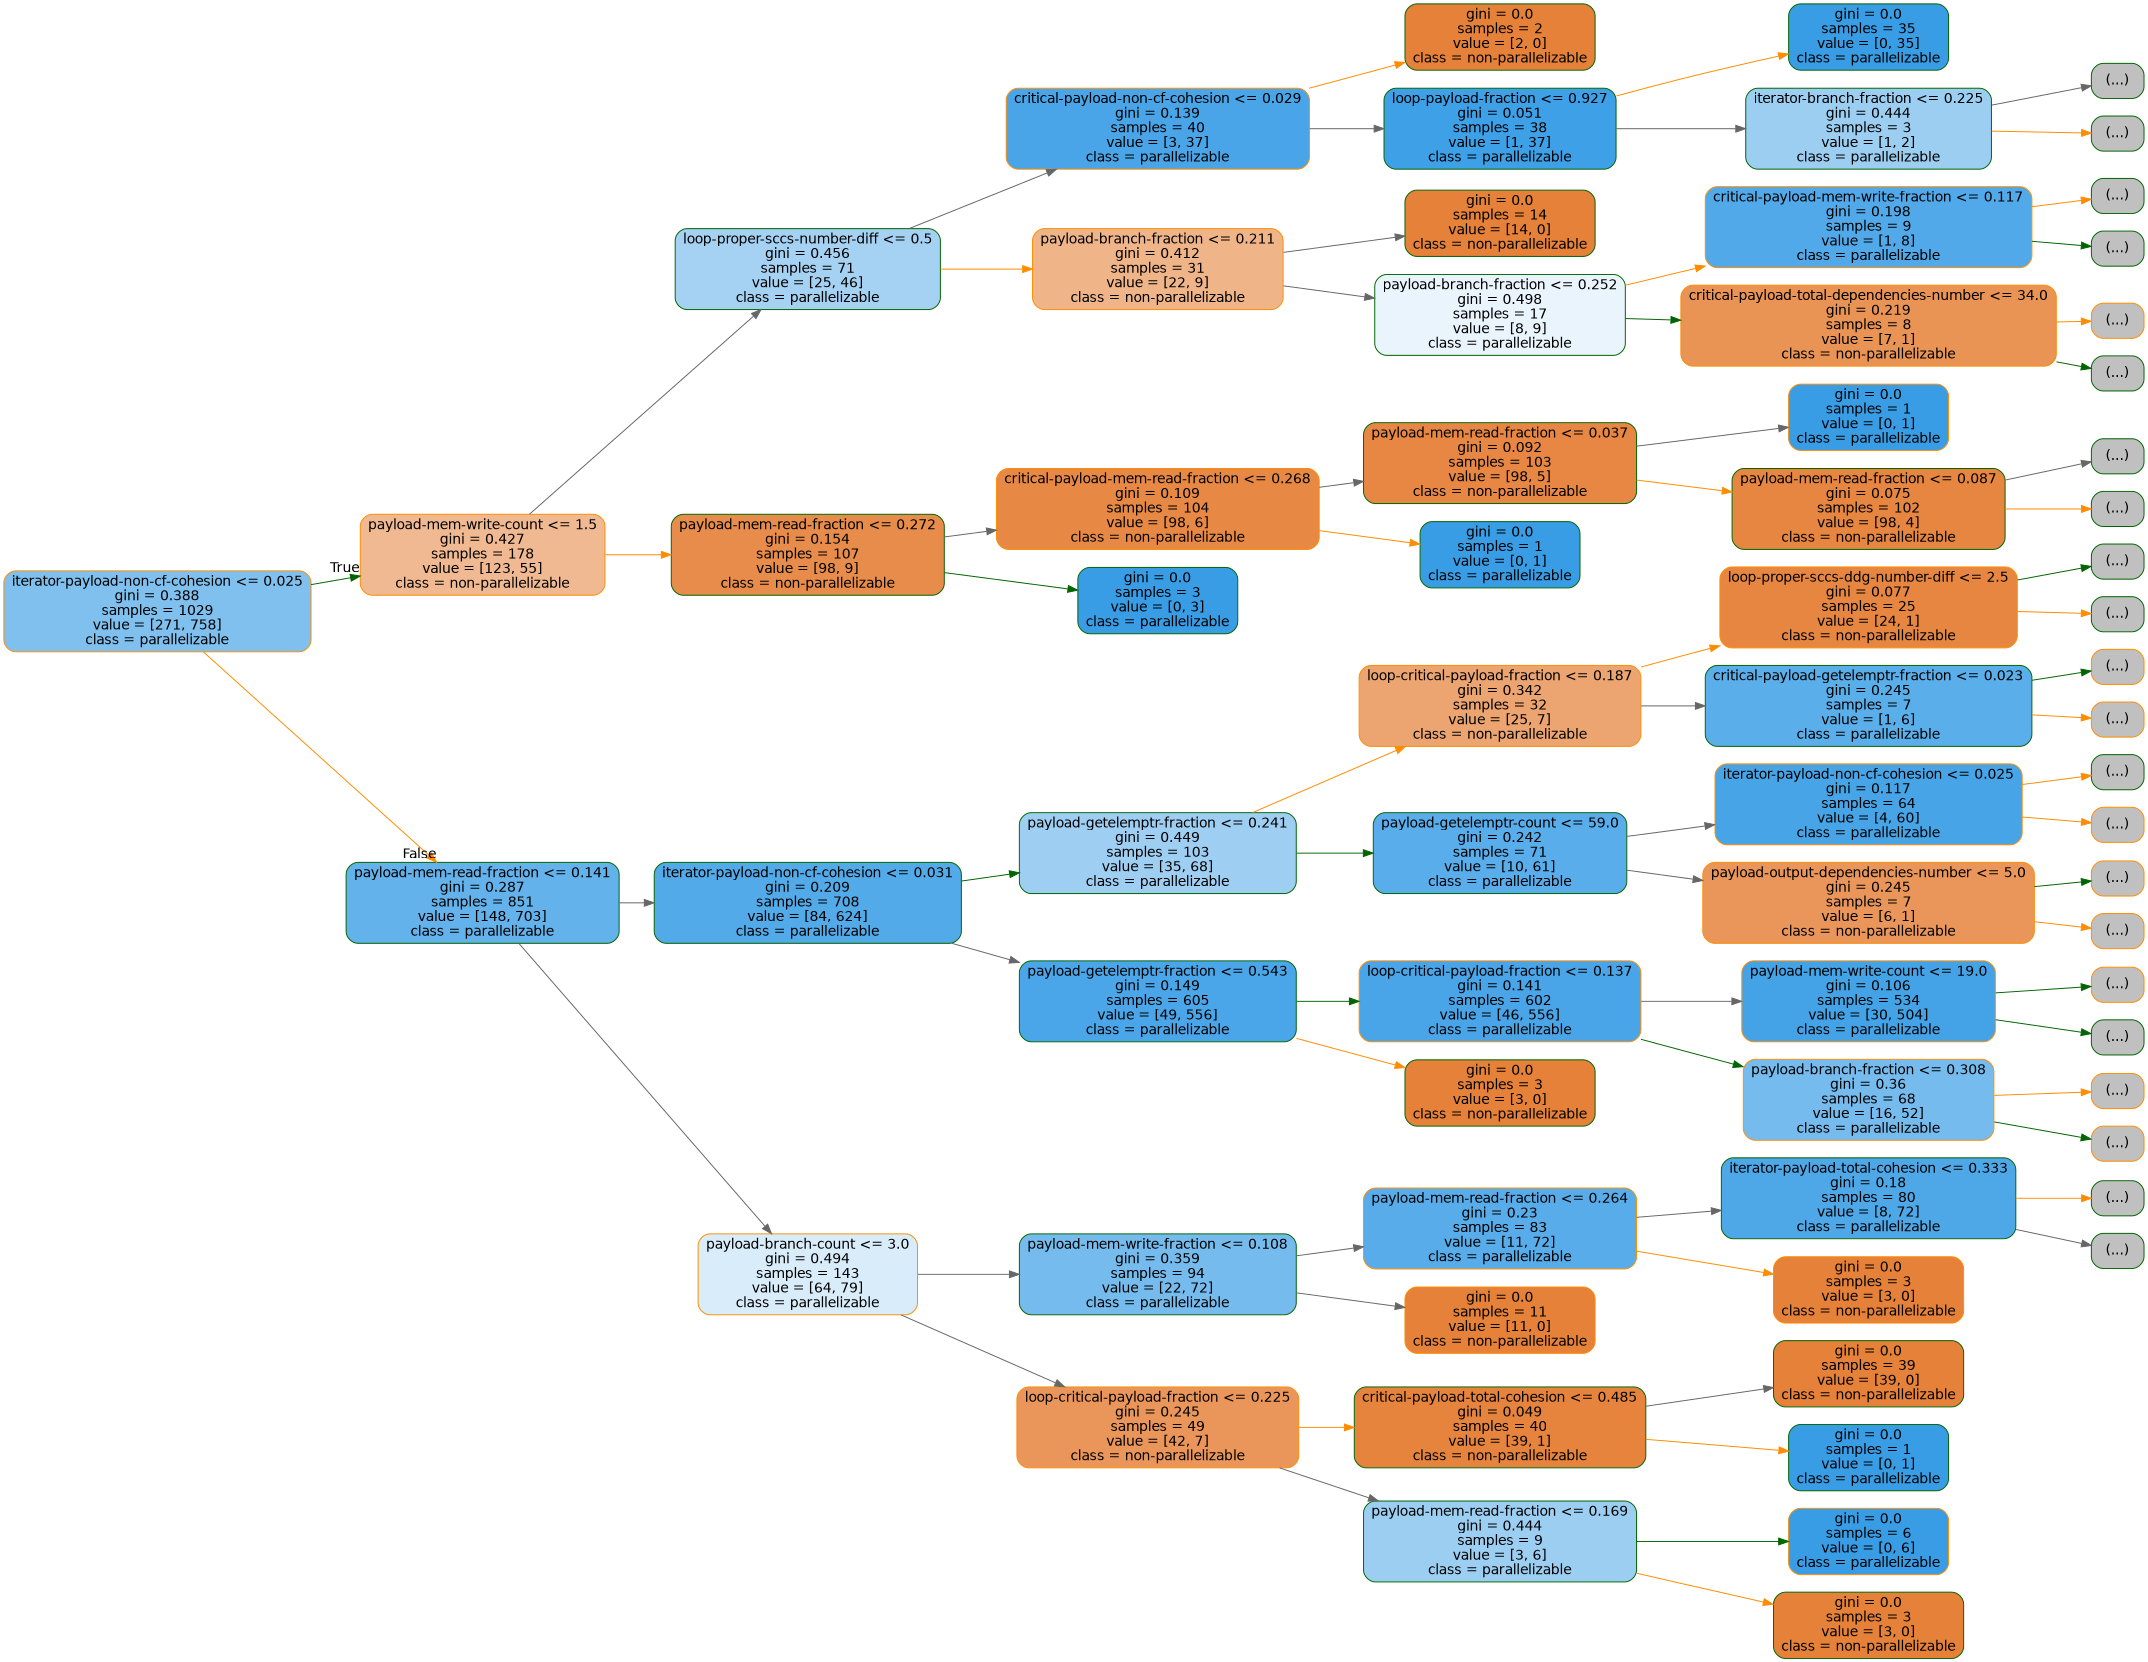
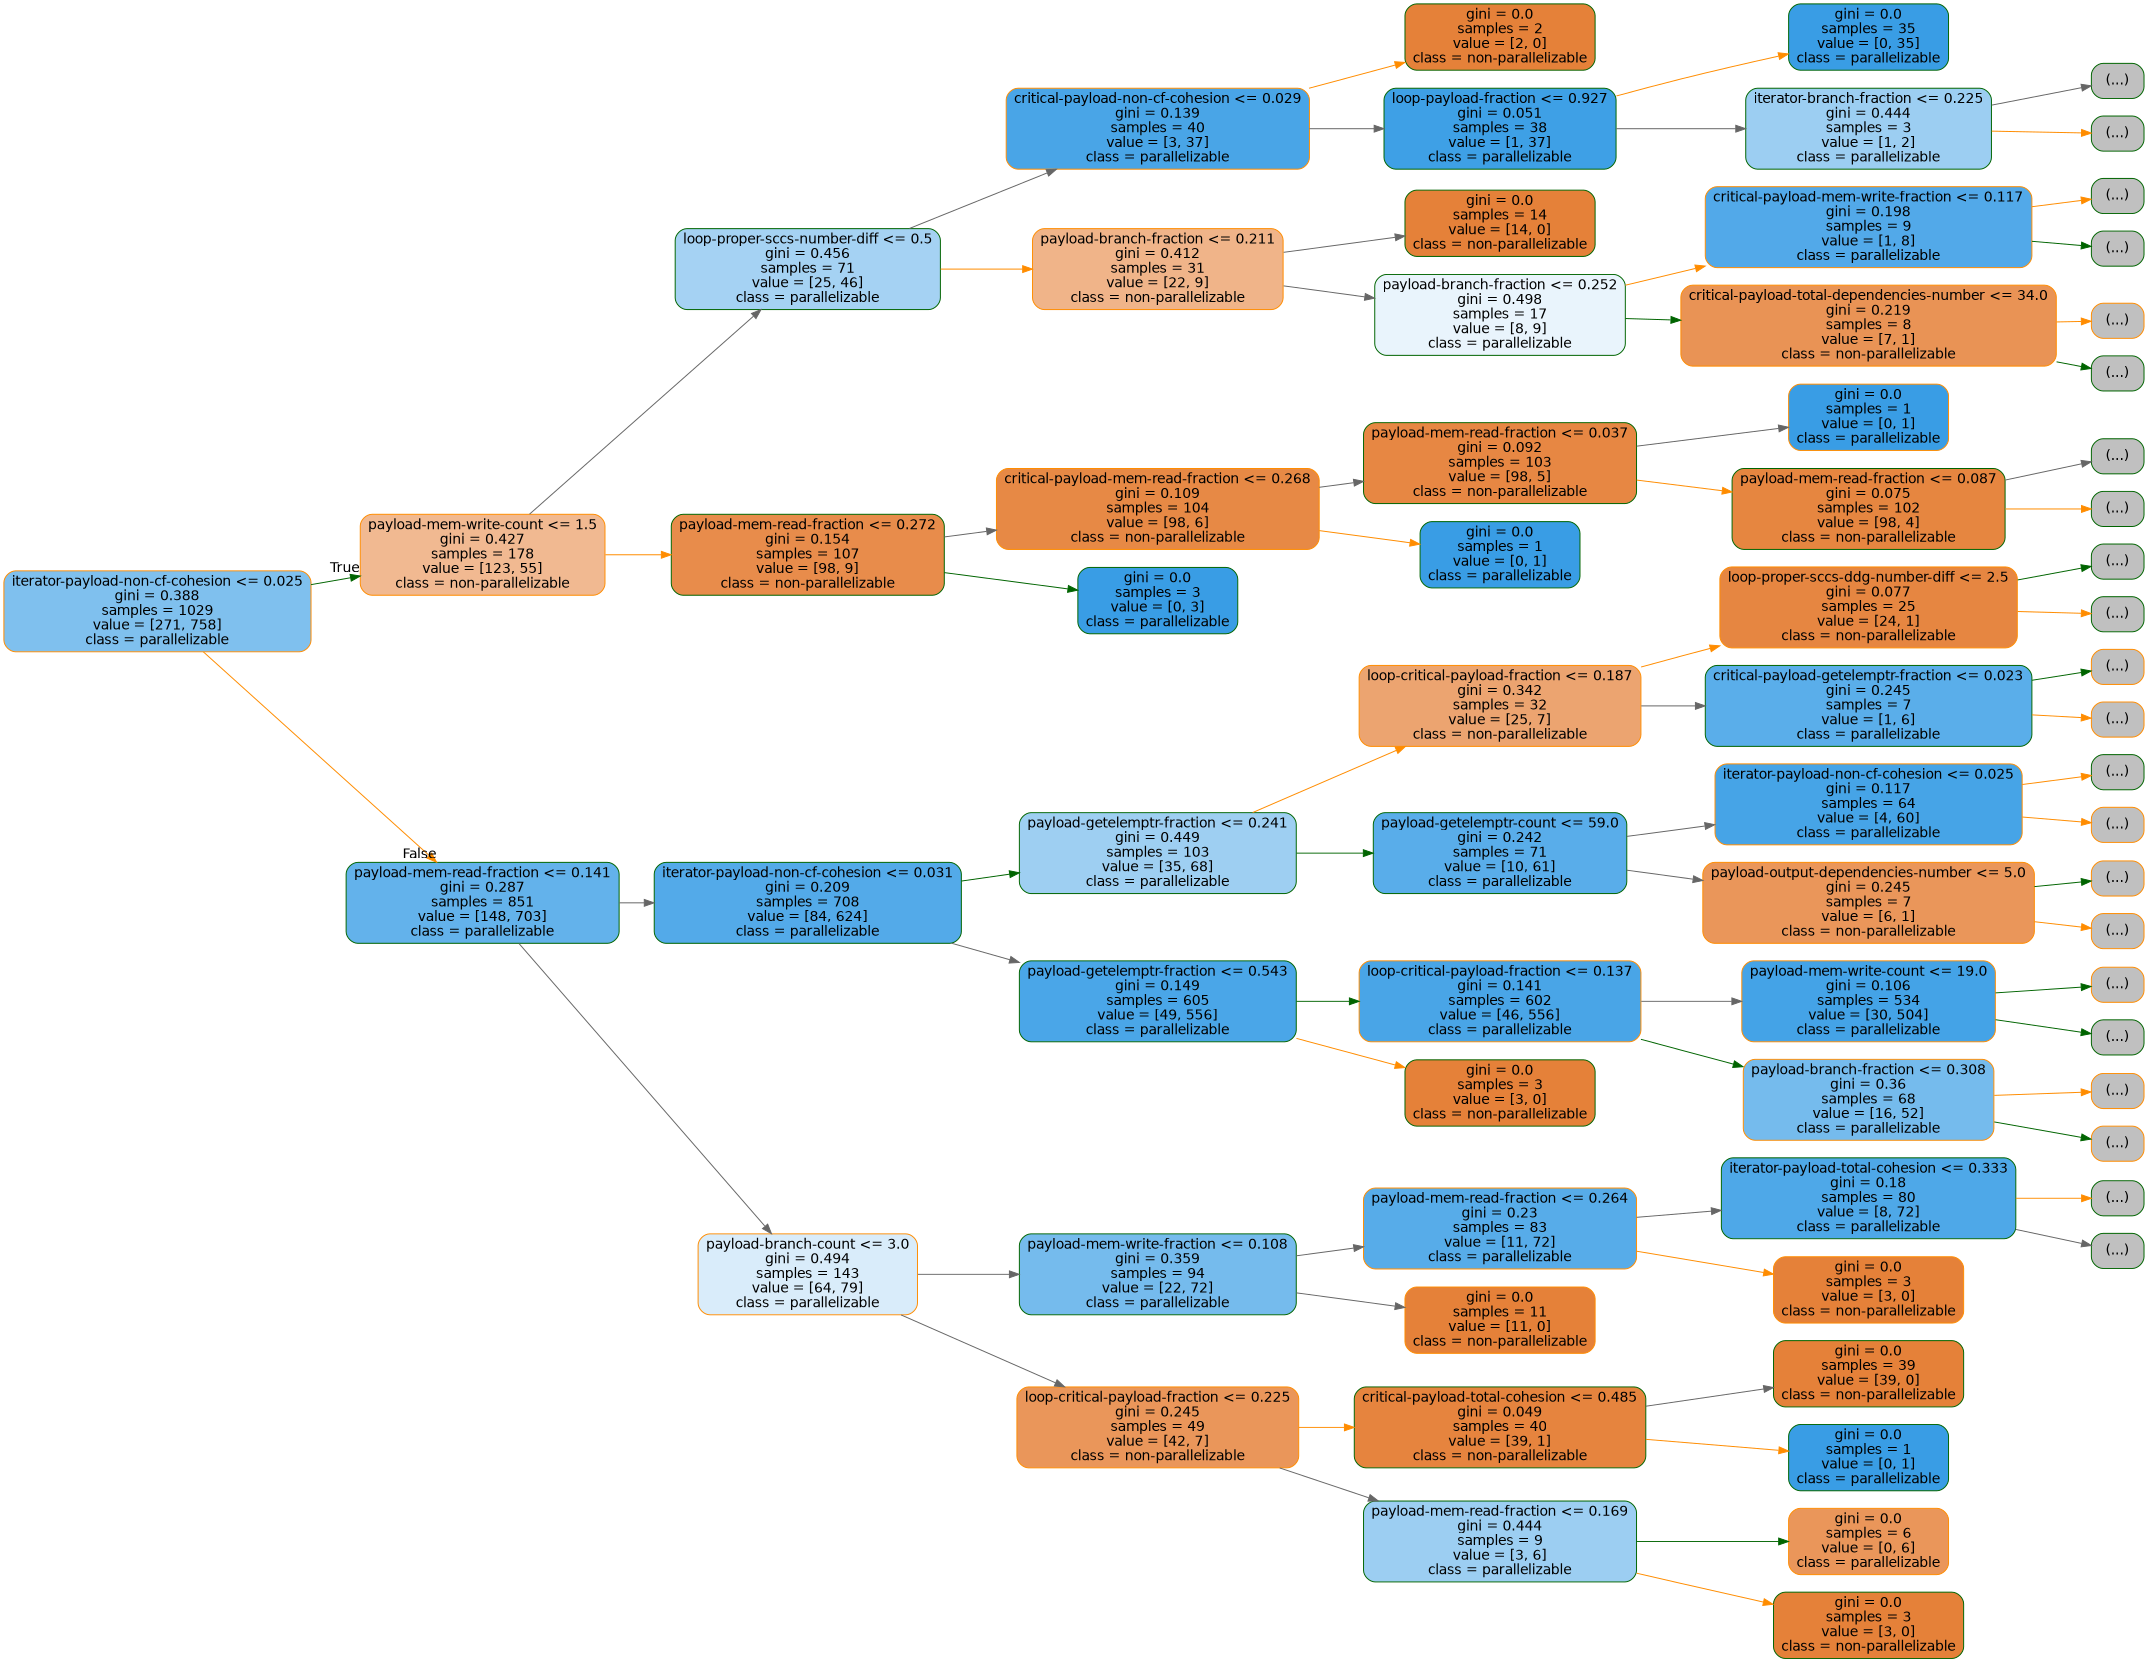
(1869, 1541) -> (1869, 1541)
